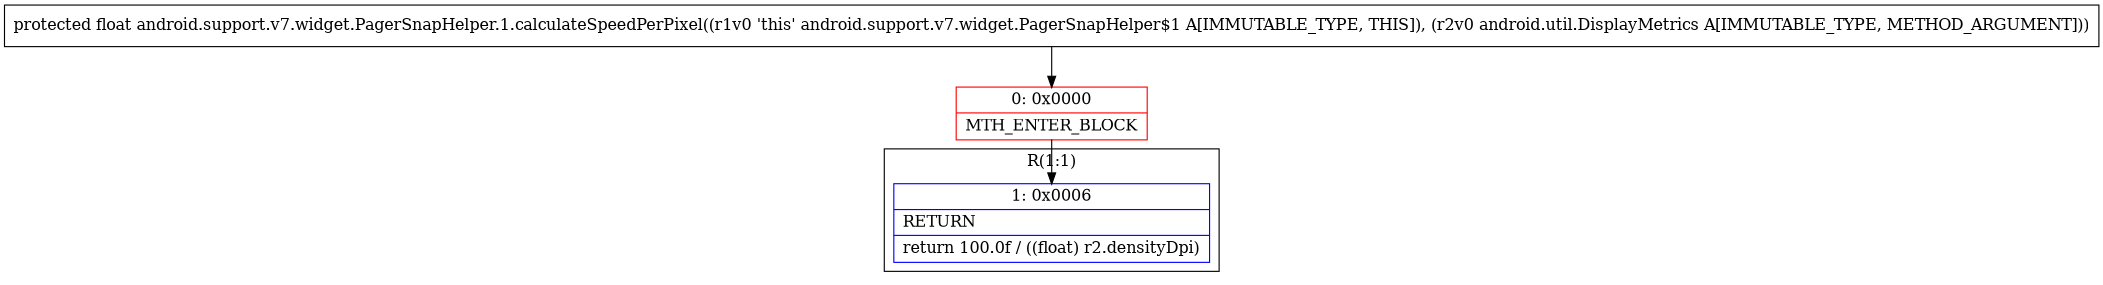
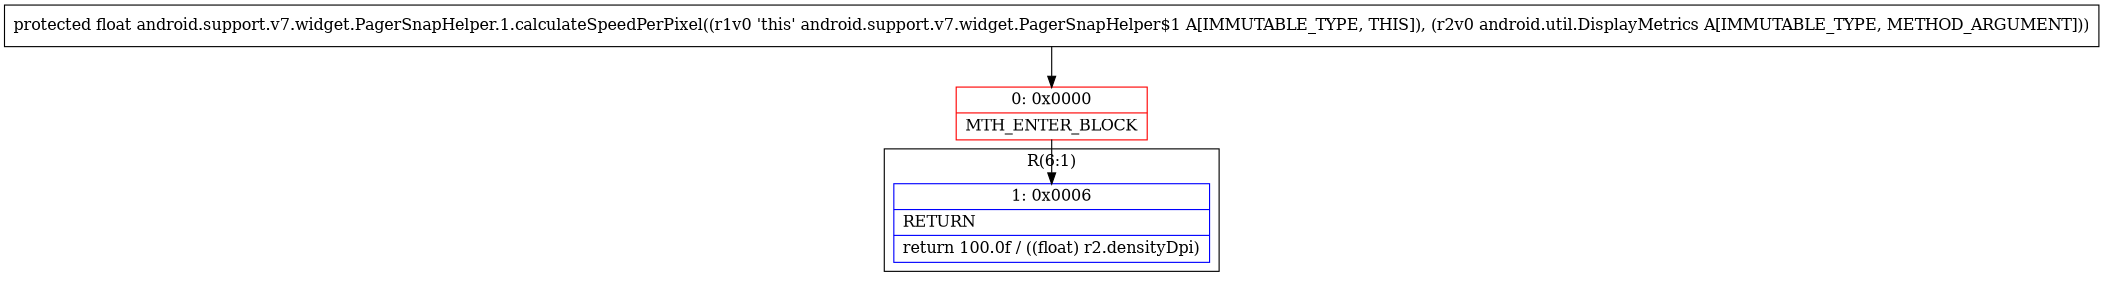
(1052, 162) -> (1052, 162)
